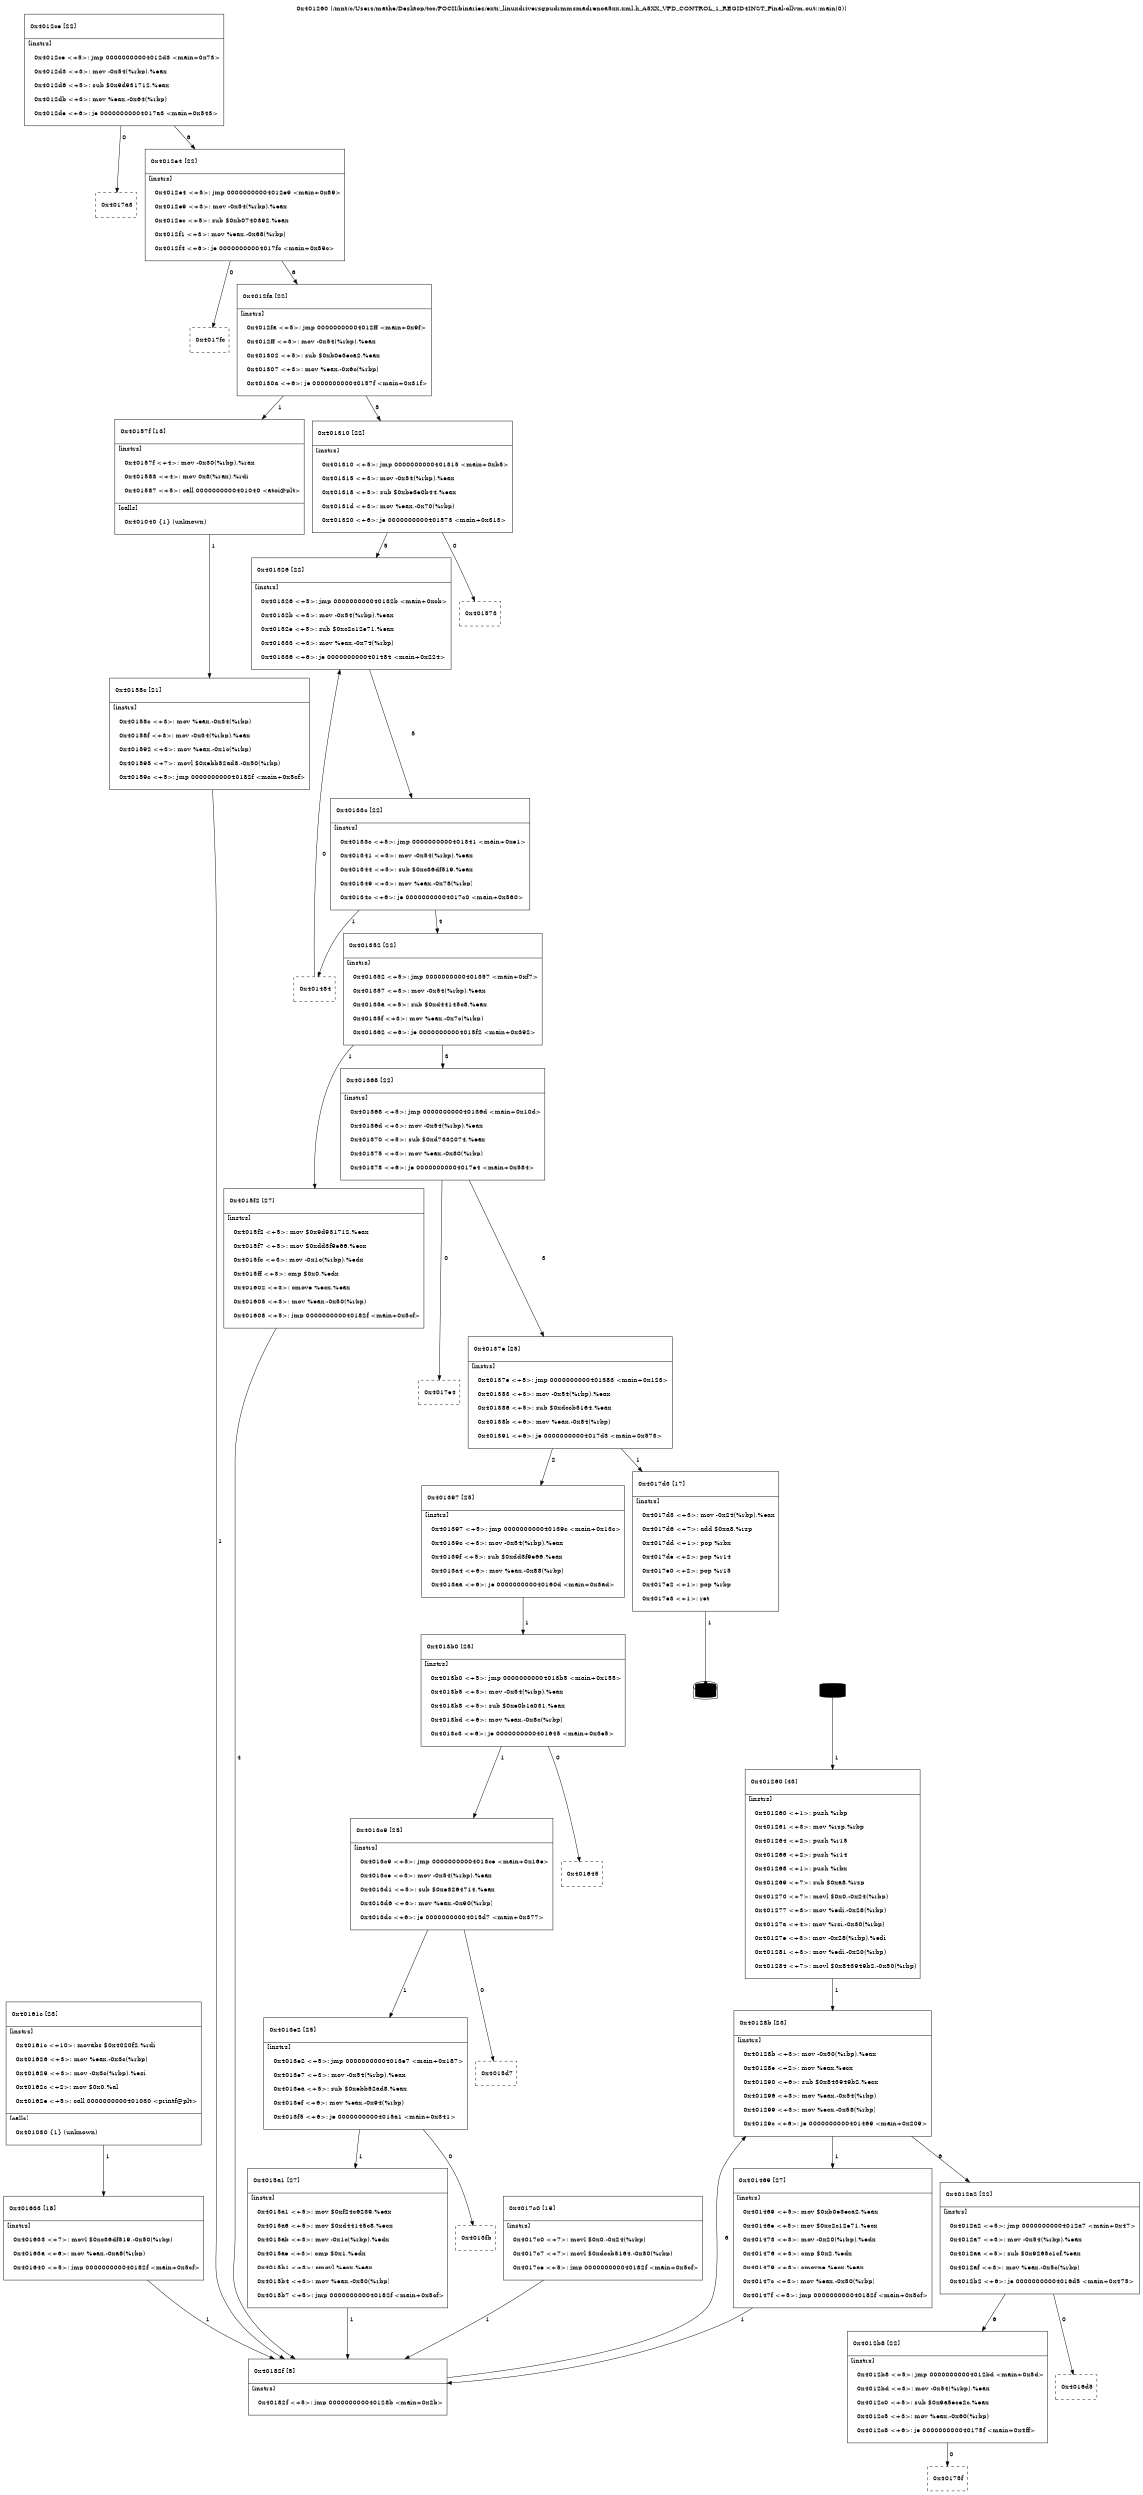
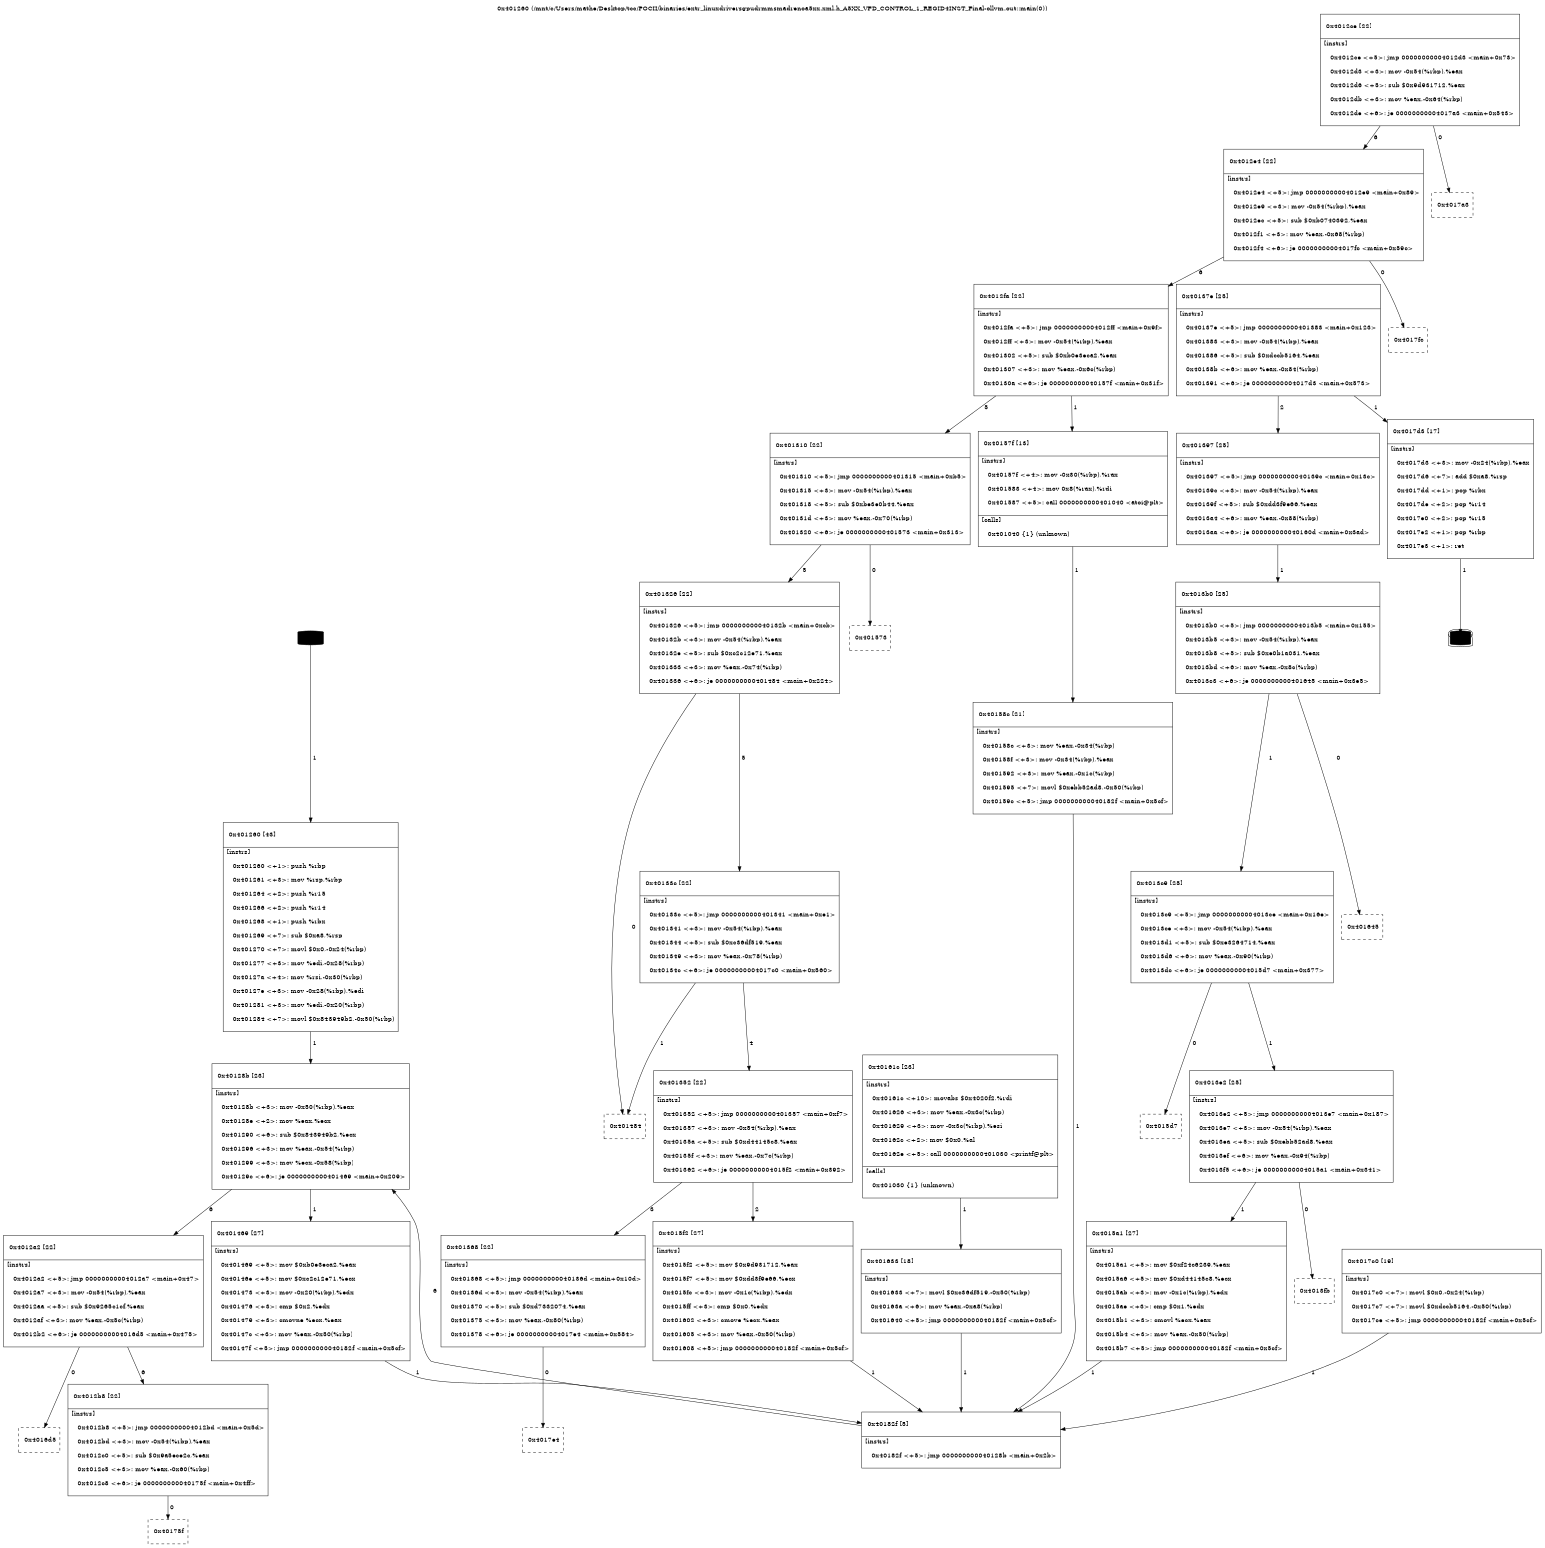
(318, 825) -> (616, 893)
(349, 1057) -> (756, 1210)
(506, 1256) -> none
(238, 1758) -> (872, 1373)
